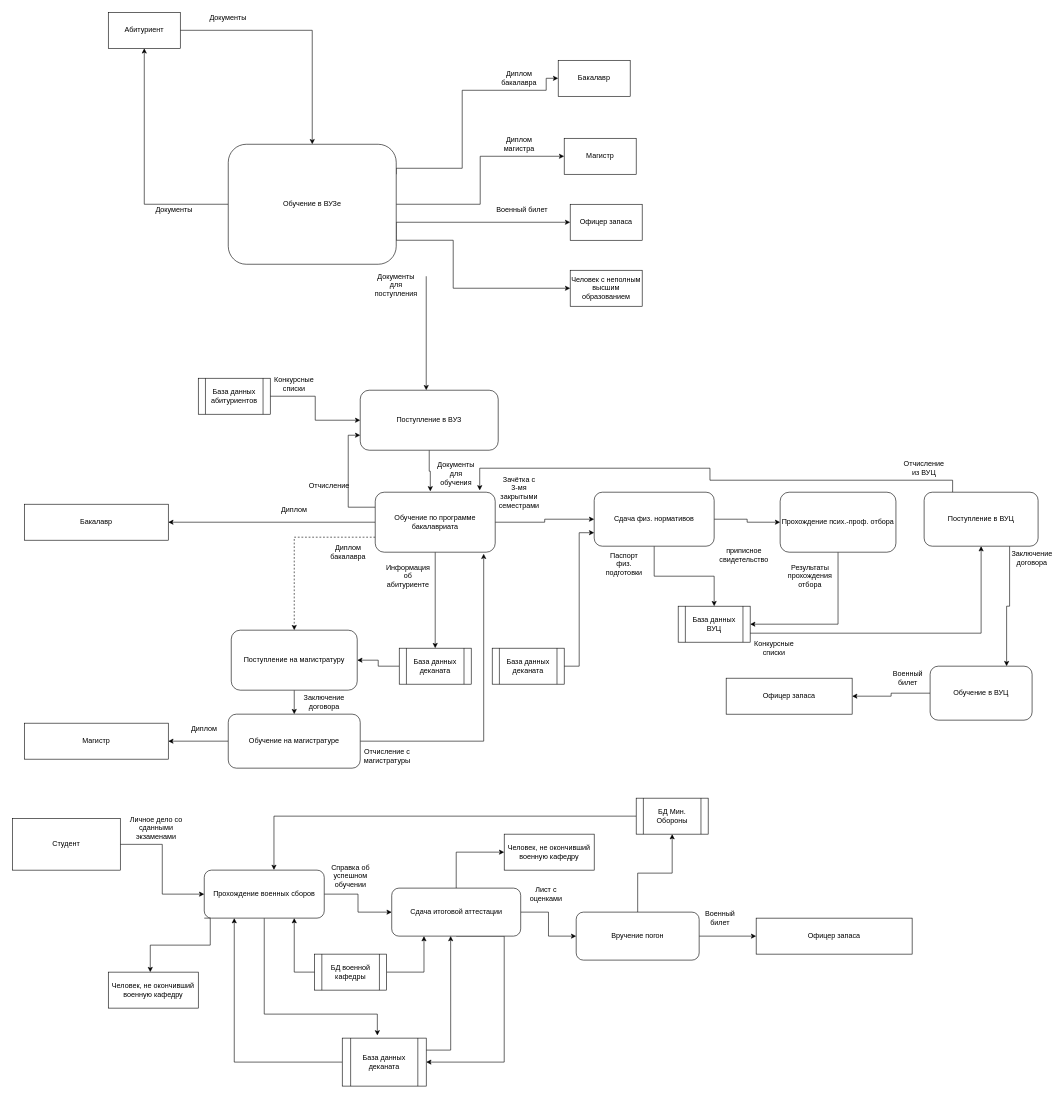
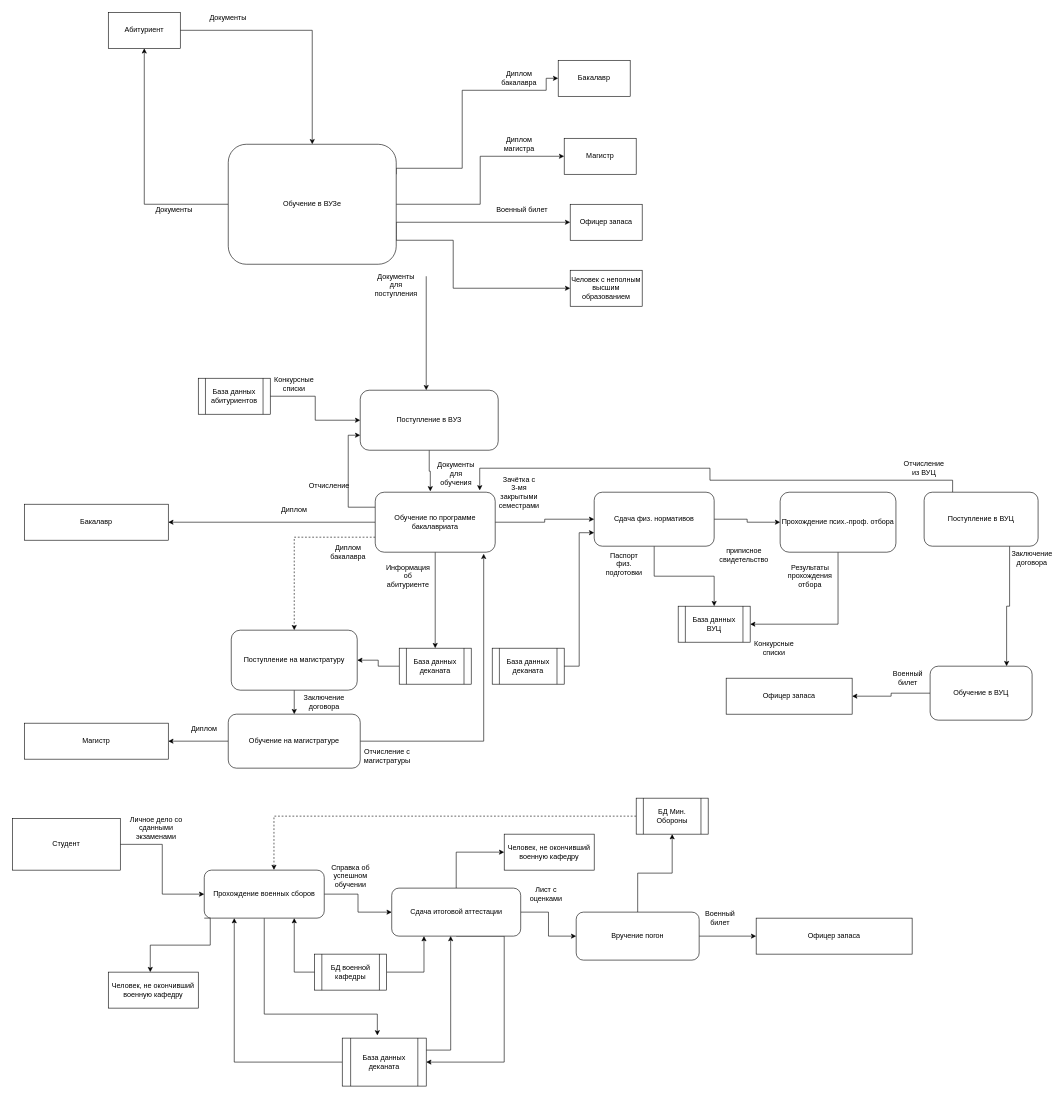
(981, 551) -> none
(431, 816) -> (431, 816)
